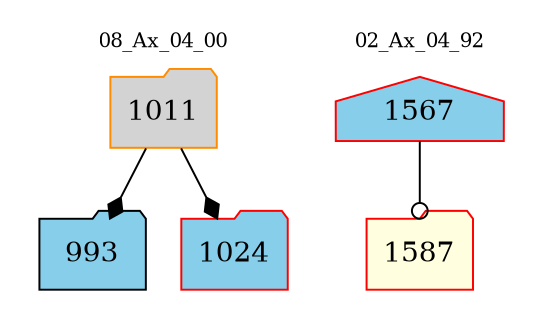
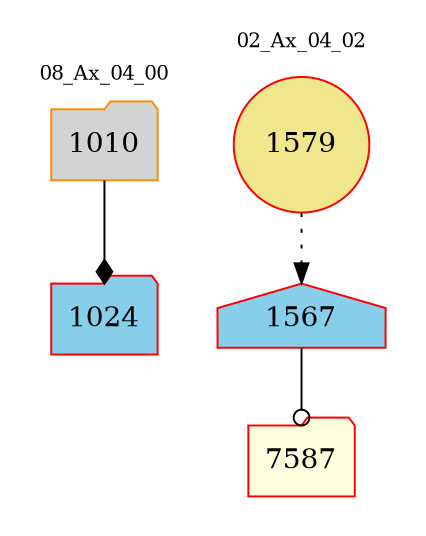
(420, 42) -> (302, 42)
(164, 112) -> (104, 145)
none -> (302, 145)
(93, 254) -> none
(420, 254) -> (302, 461)
